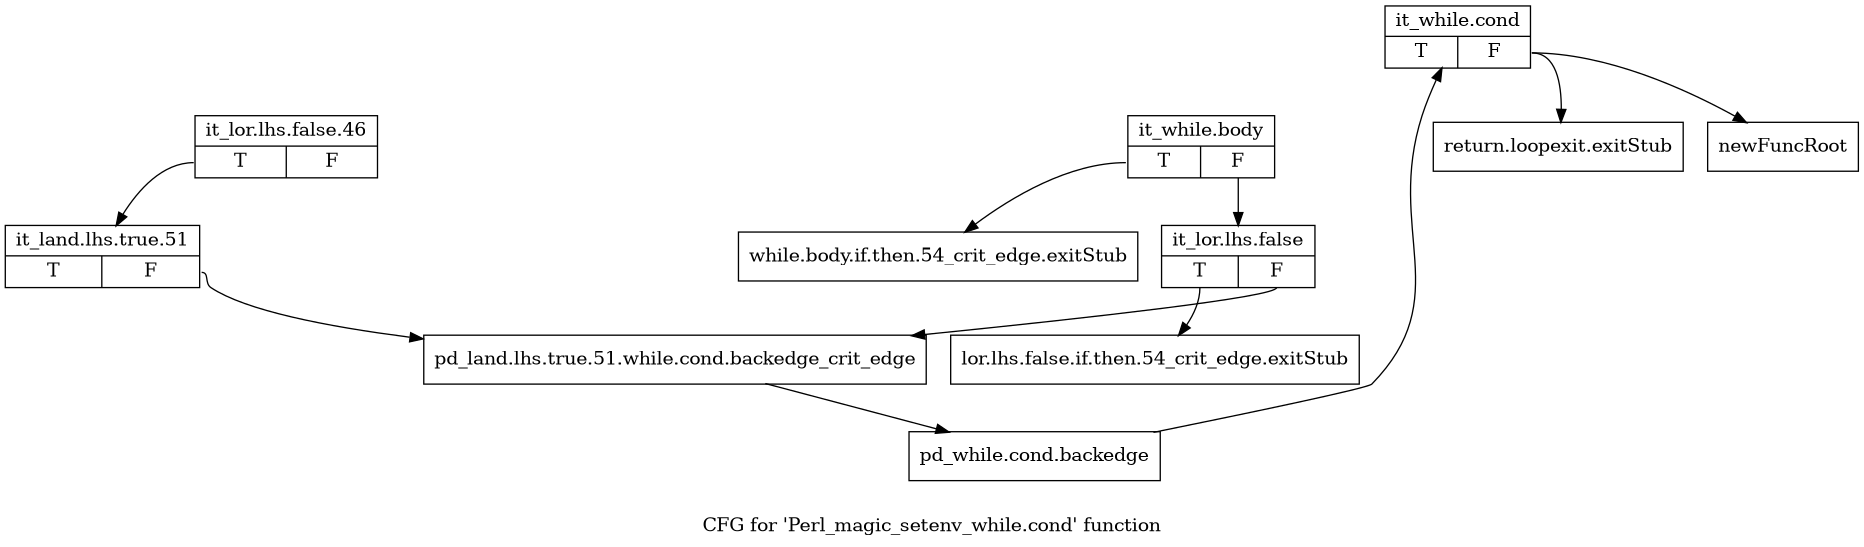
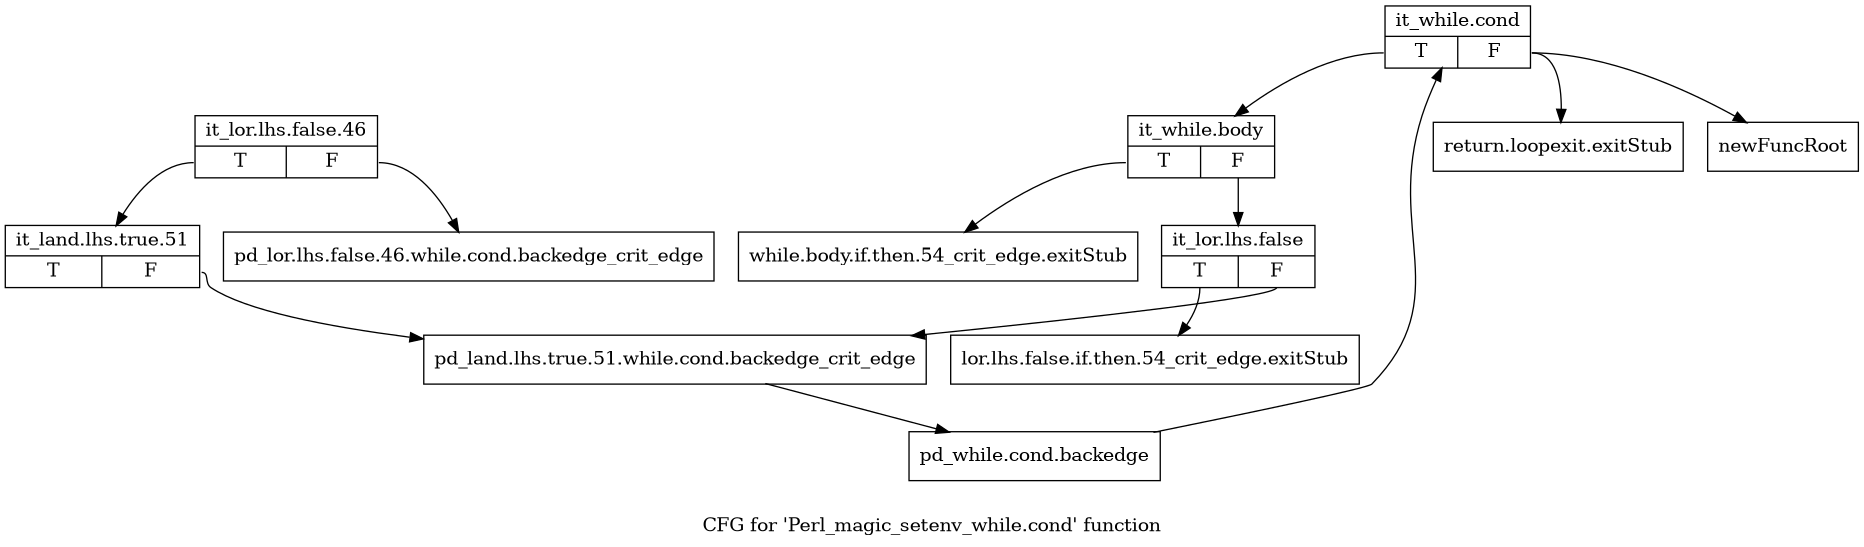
none -> (1311, 70)
none -> (469, 257)
